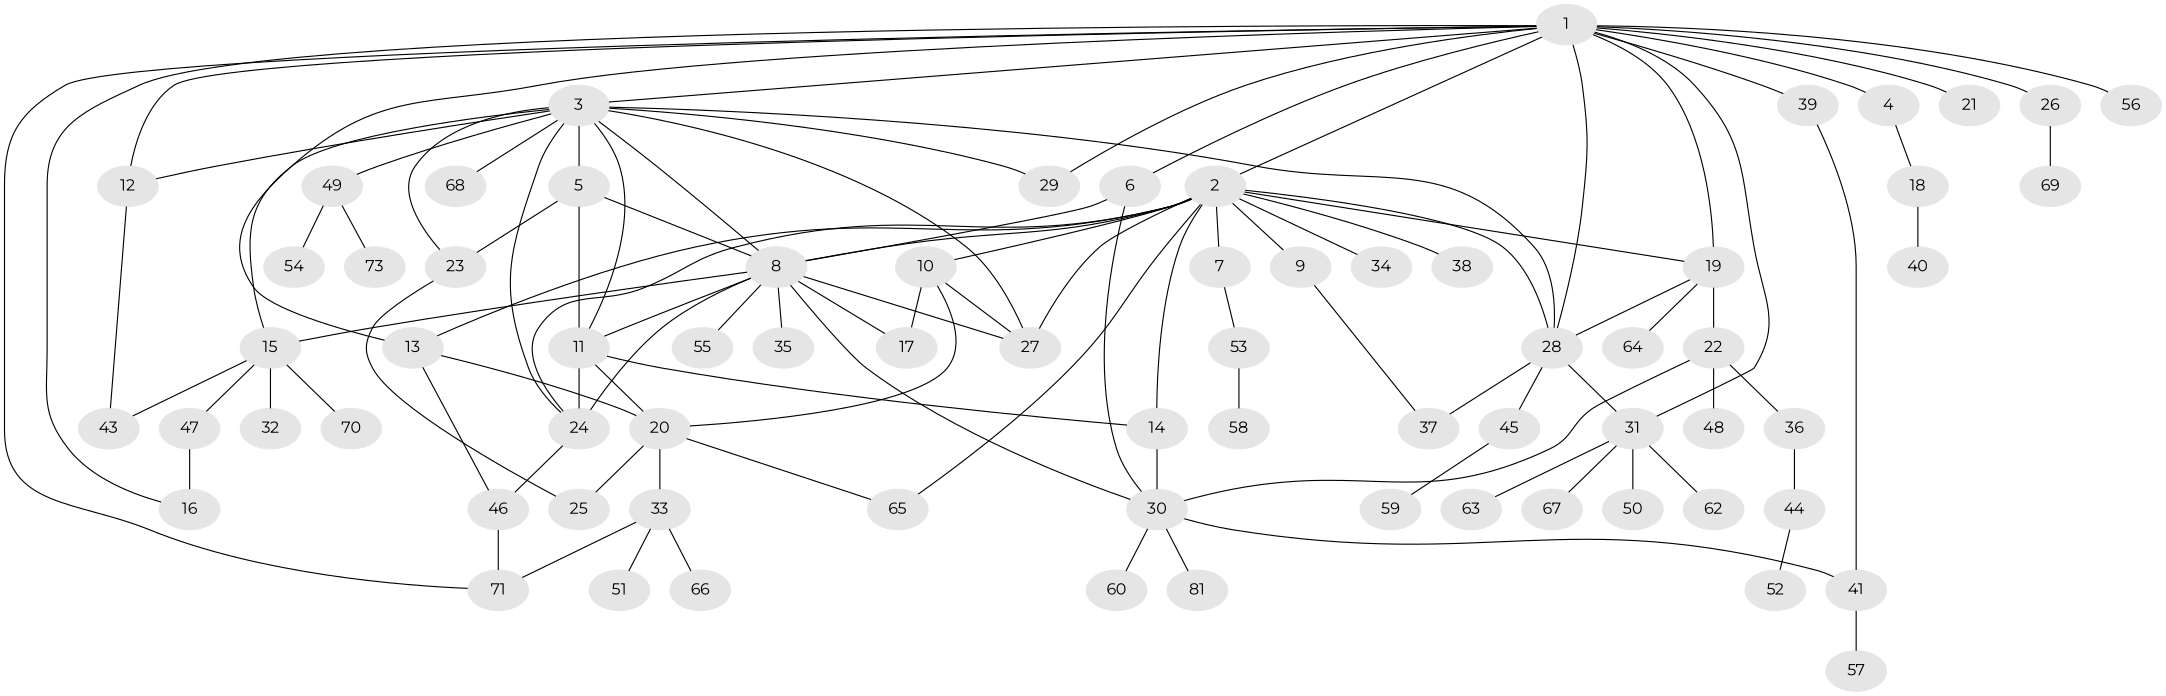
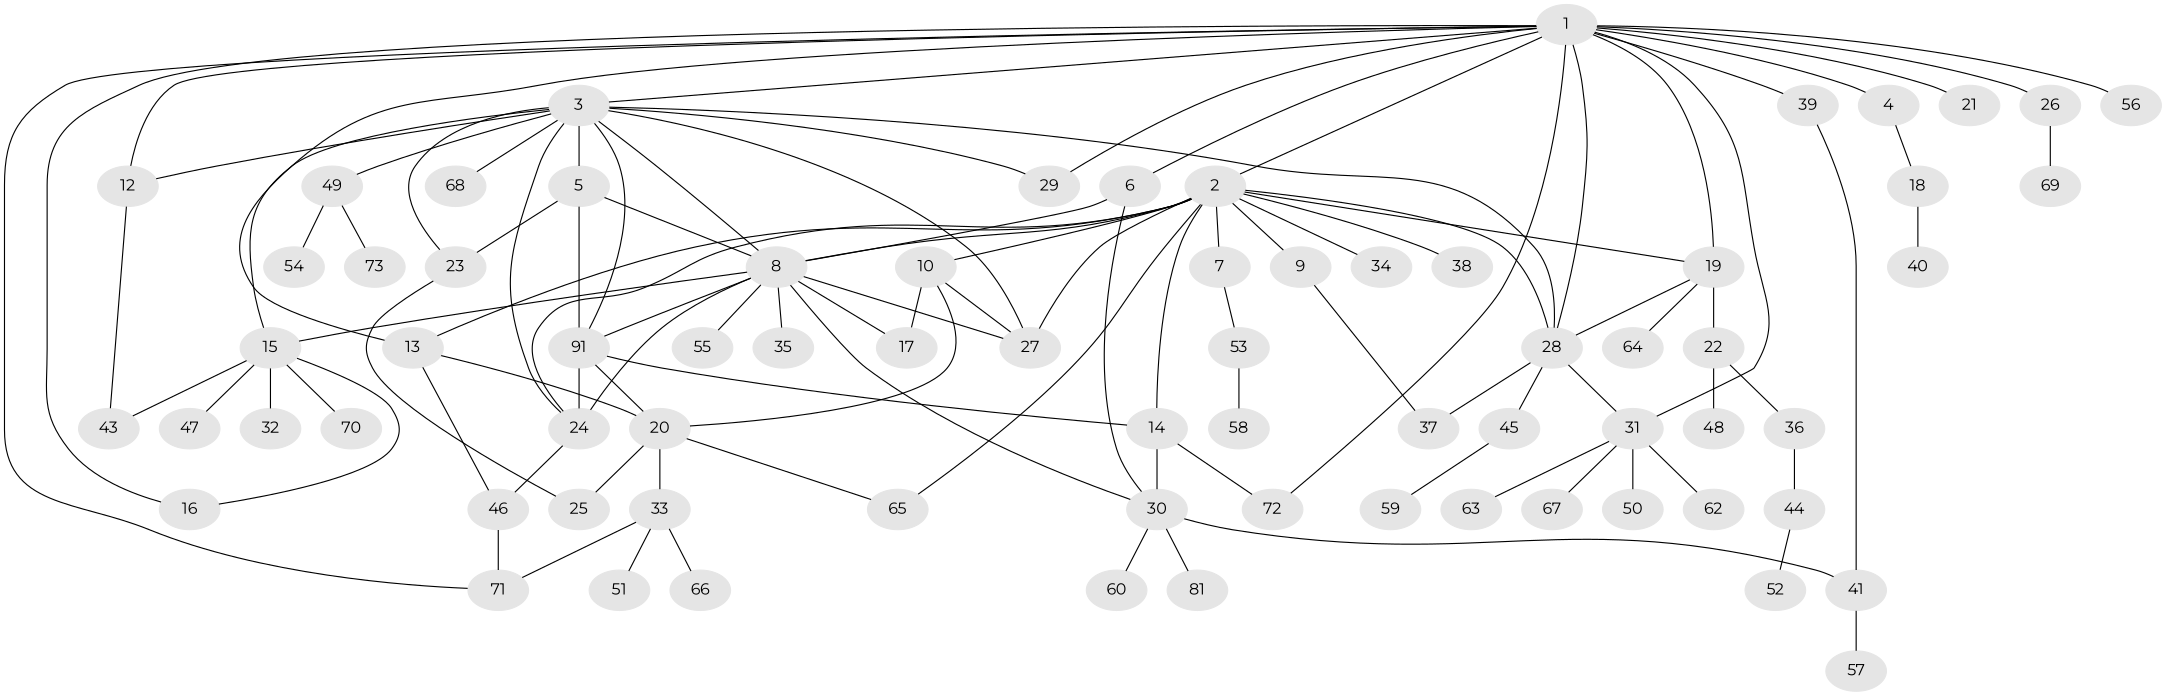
(579, 348) -> (579, 348)
(190, 469) -> (380, 459)
(1452, 479) -> none
none -> (1273, 509)
